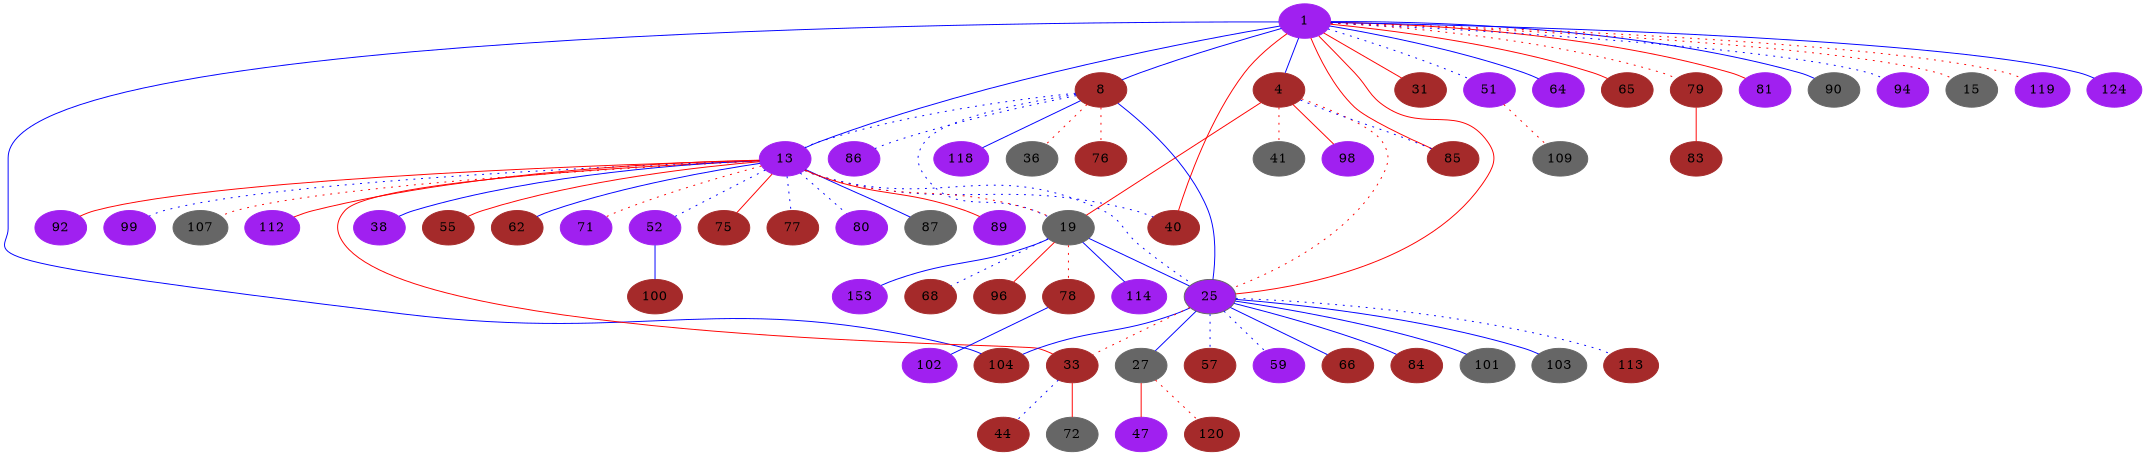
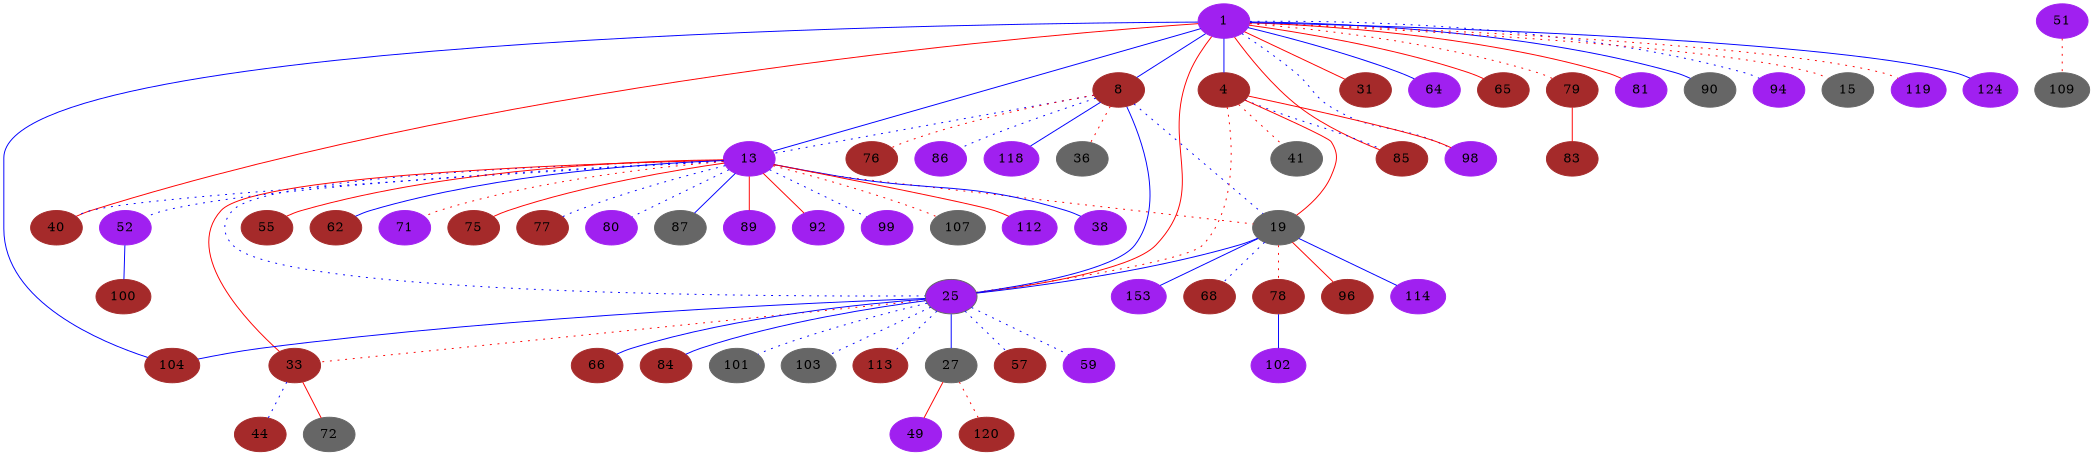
(1399, 52) -> (1330, 107)
(1389, 318) -> (880, 331)
(1352, 322) -> (842, 326)
(1141, 434) -> (916, 434)
